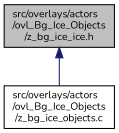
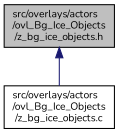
(59, 26) -> (59, 26)
